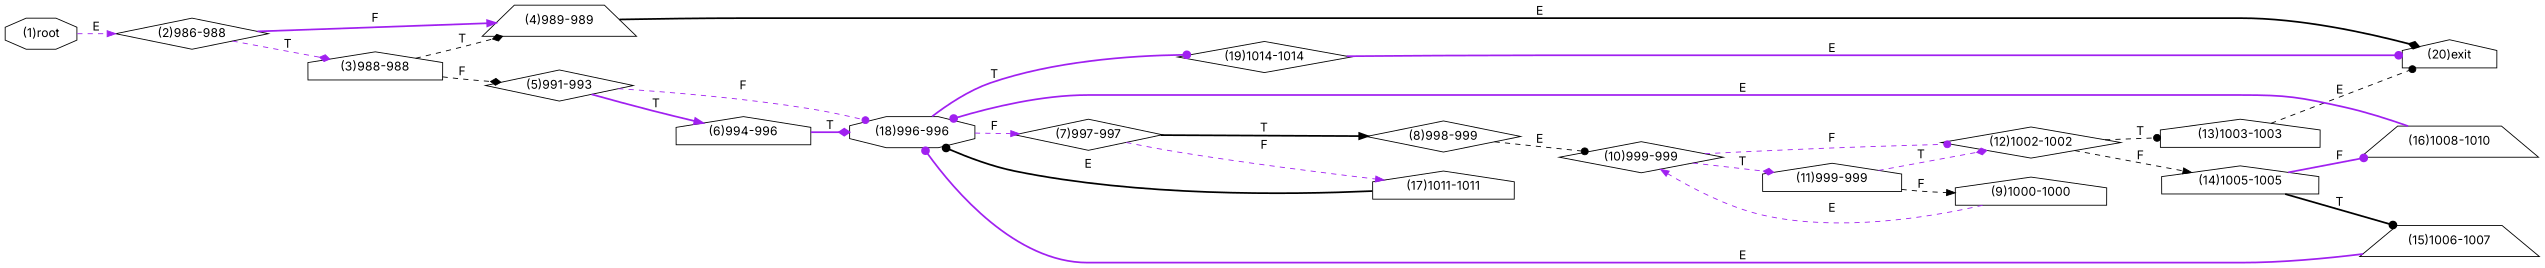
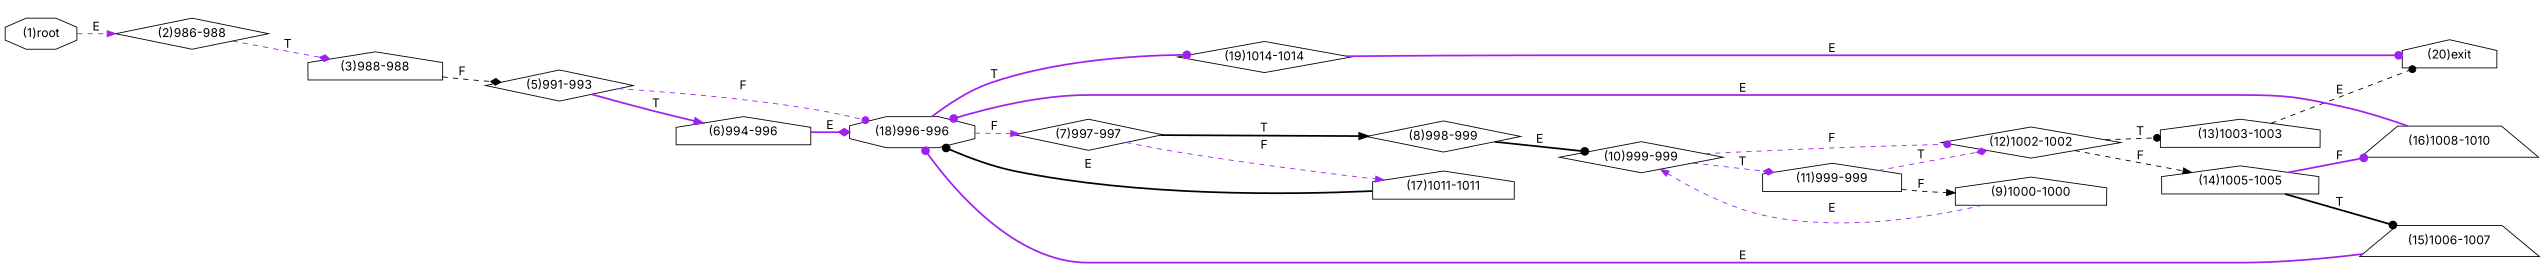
(559, 21) -> none
(830, 126) -> (830, 126)
(1538, 146) -> (1538, 146)
